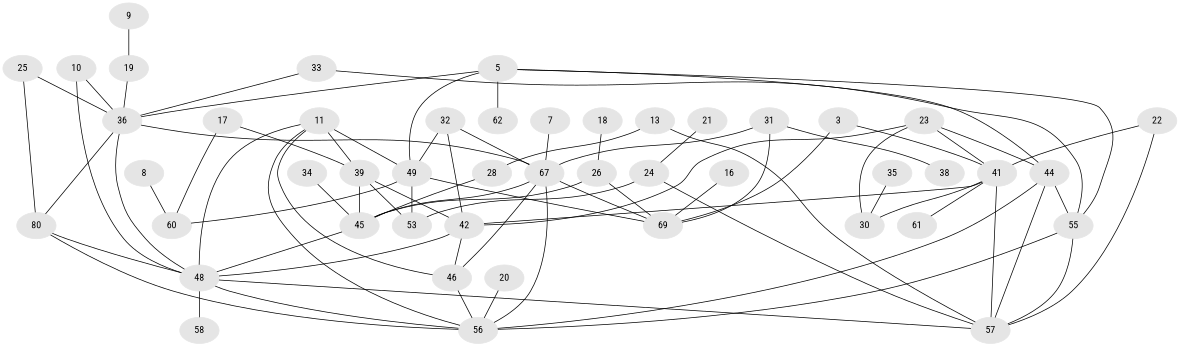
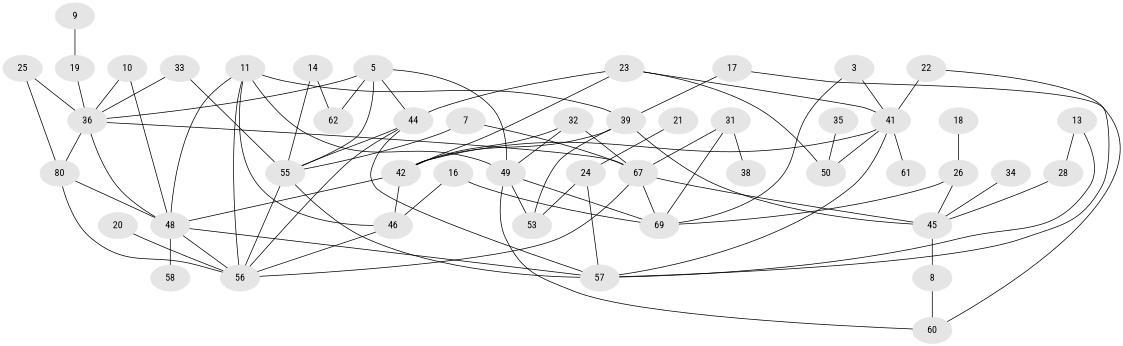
none -> (313, 68)
none -> (363, 156)
(865, 226) -> (826, 173)
(499, 229) -> (423, 200)
(279, 252) -> (932, 251)
